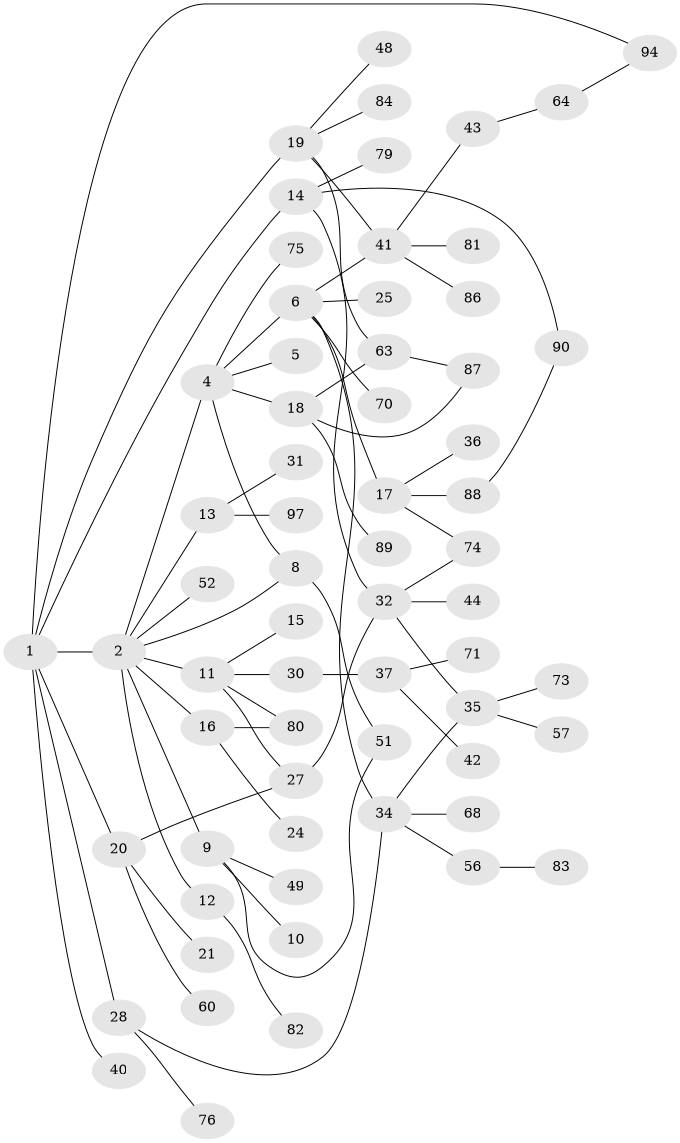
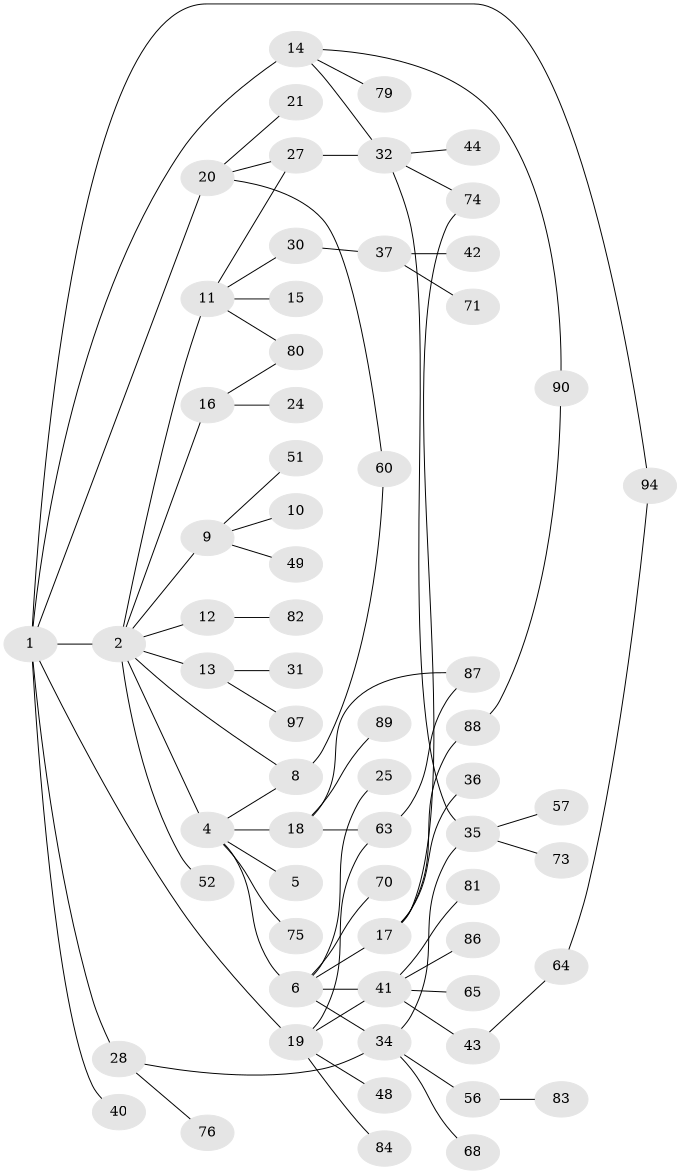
(334, 619) -> (364, 630)
none -> (473, 993)
